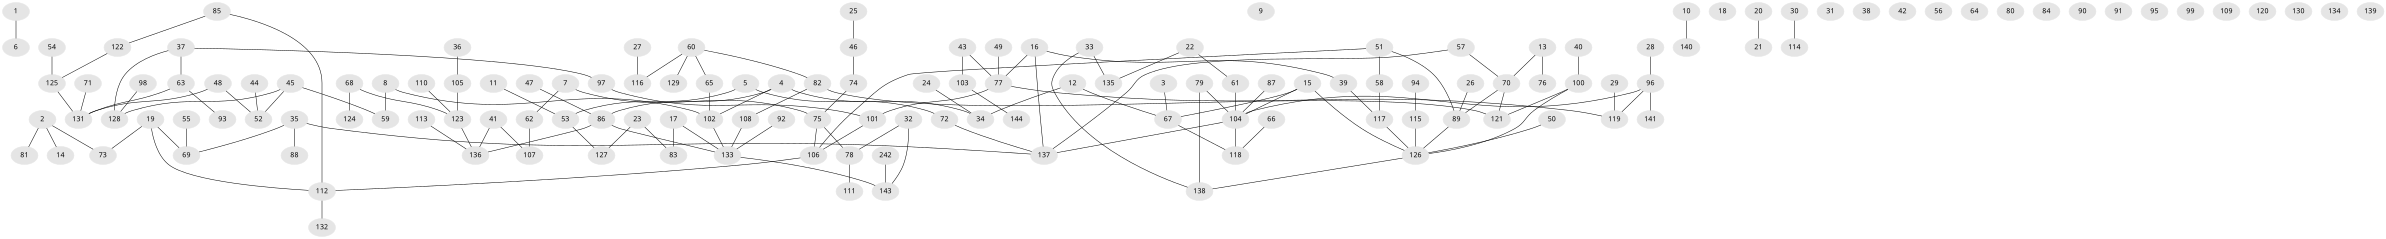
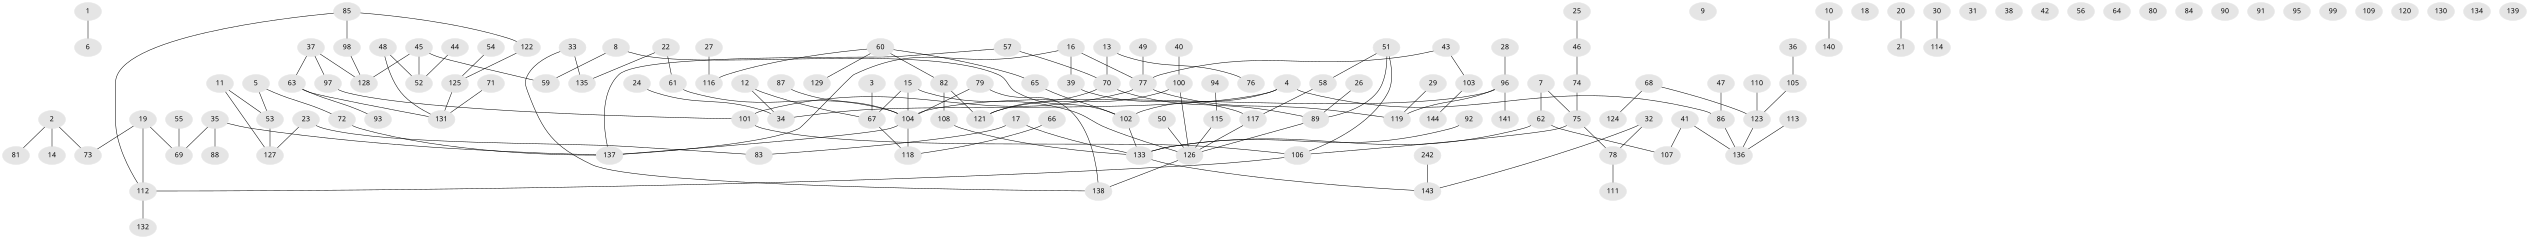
none -> (347, 30)
none -> (245, 119)
(663, 139) -> (1380, 144)
